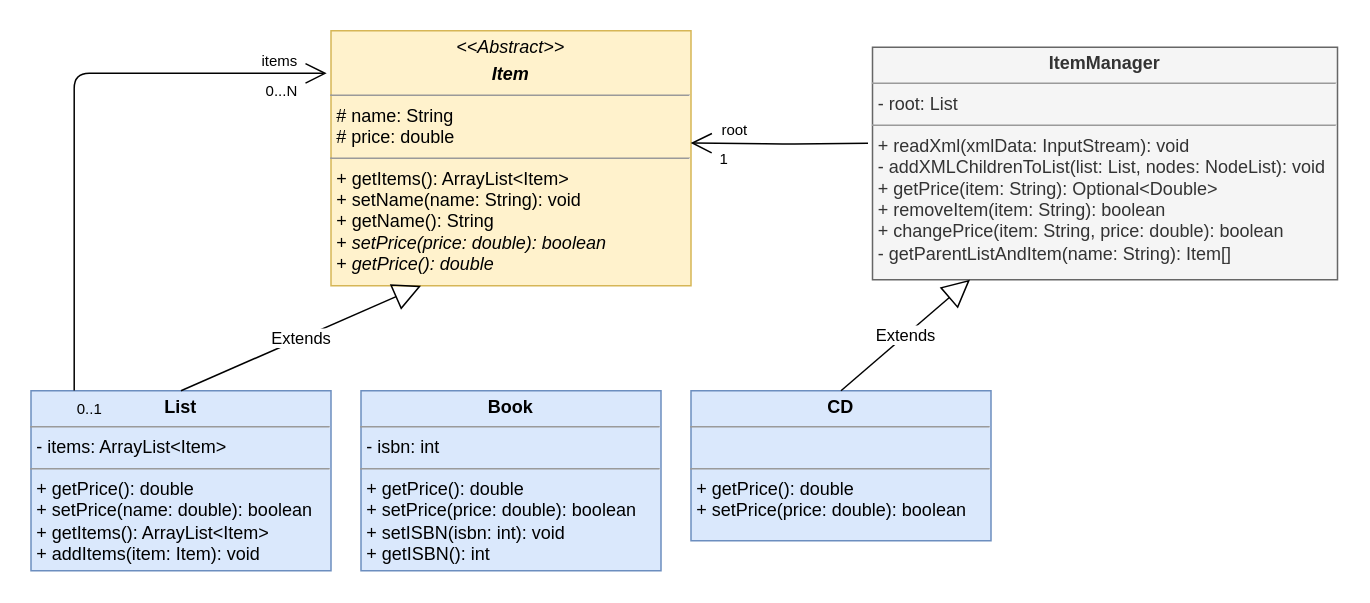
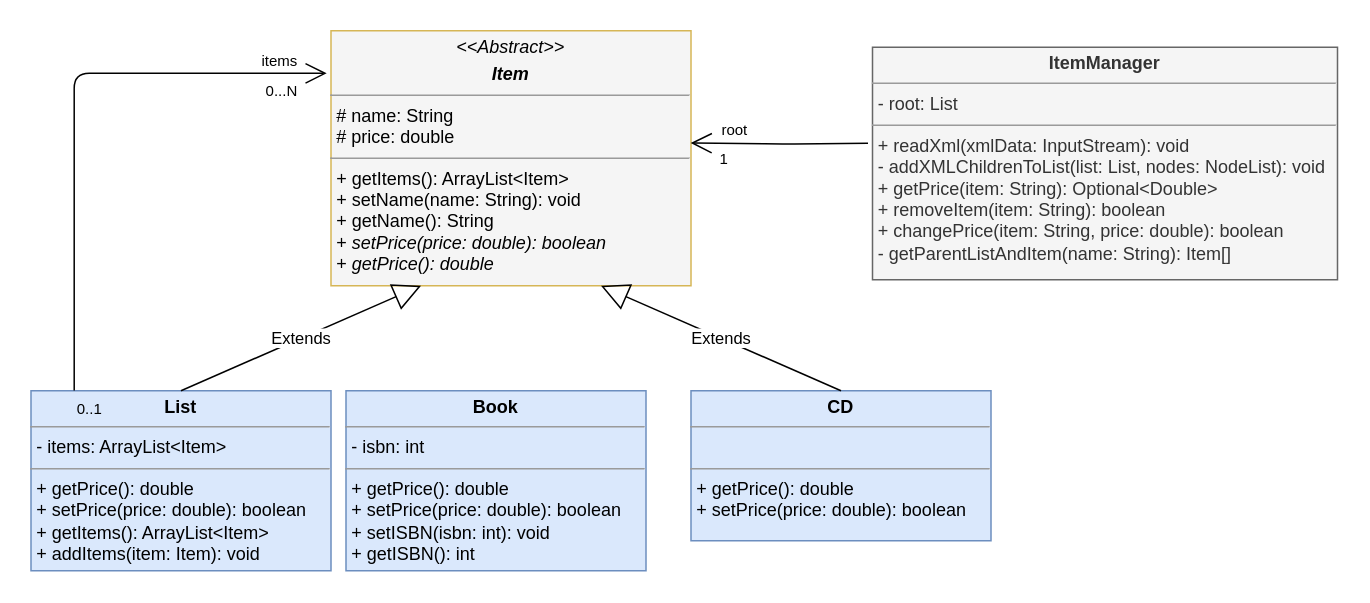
(511, 158) -> (511, 158)
(895, 344) -> (733, 344)
(178, 456) -> (181, 456)
(511, 481) -> (496, 481)
